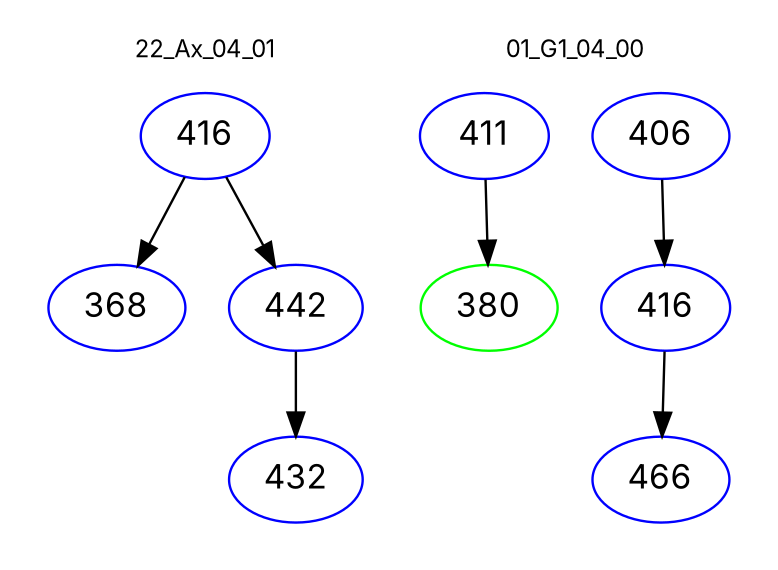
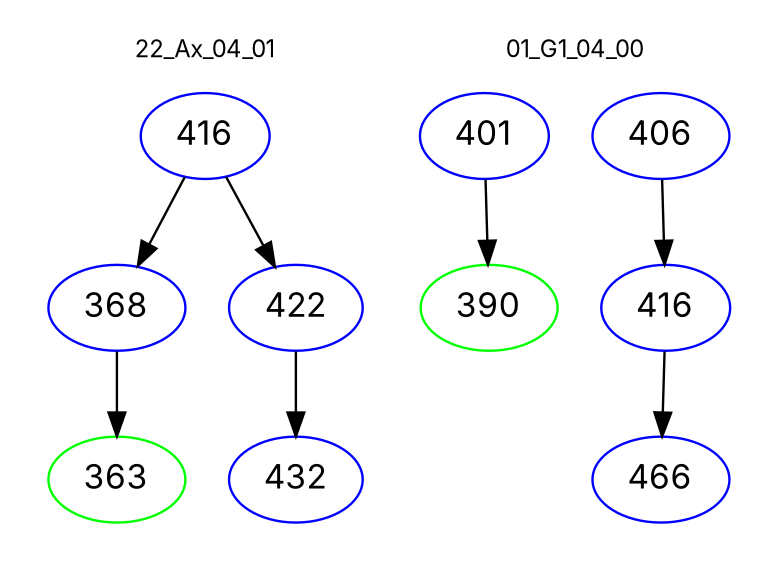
(484, 136) -> (484, 136)
(296, 308) -> (296, 308)
(489, 308) -> (489, 308)
none -> (117, 480)
